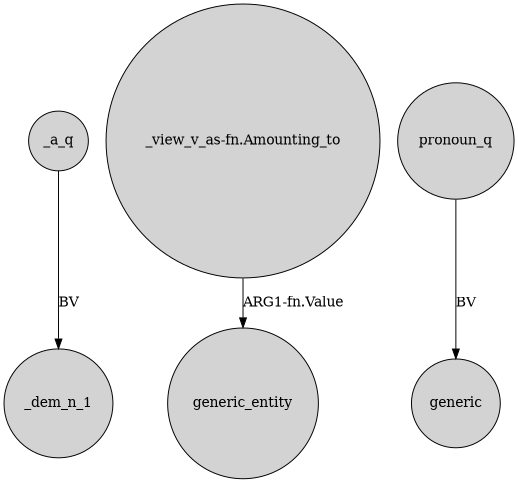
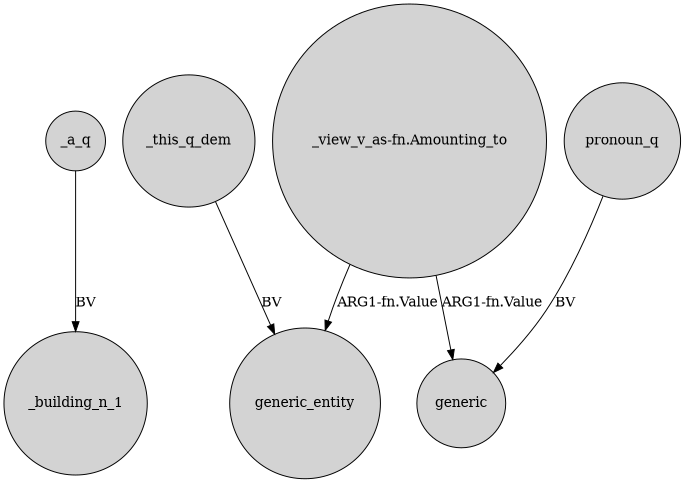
none -> (189, 141)
none -> (443, 313)
(58, 403) -> (76, 403)
